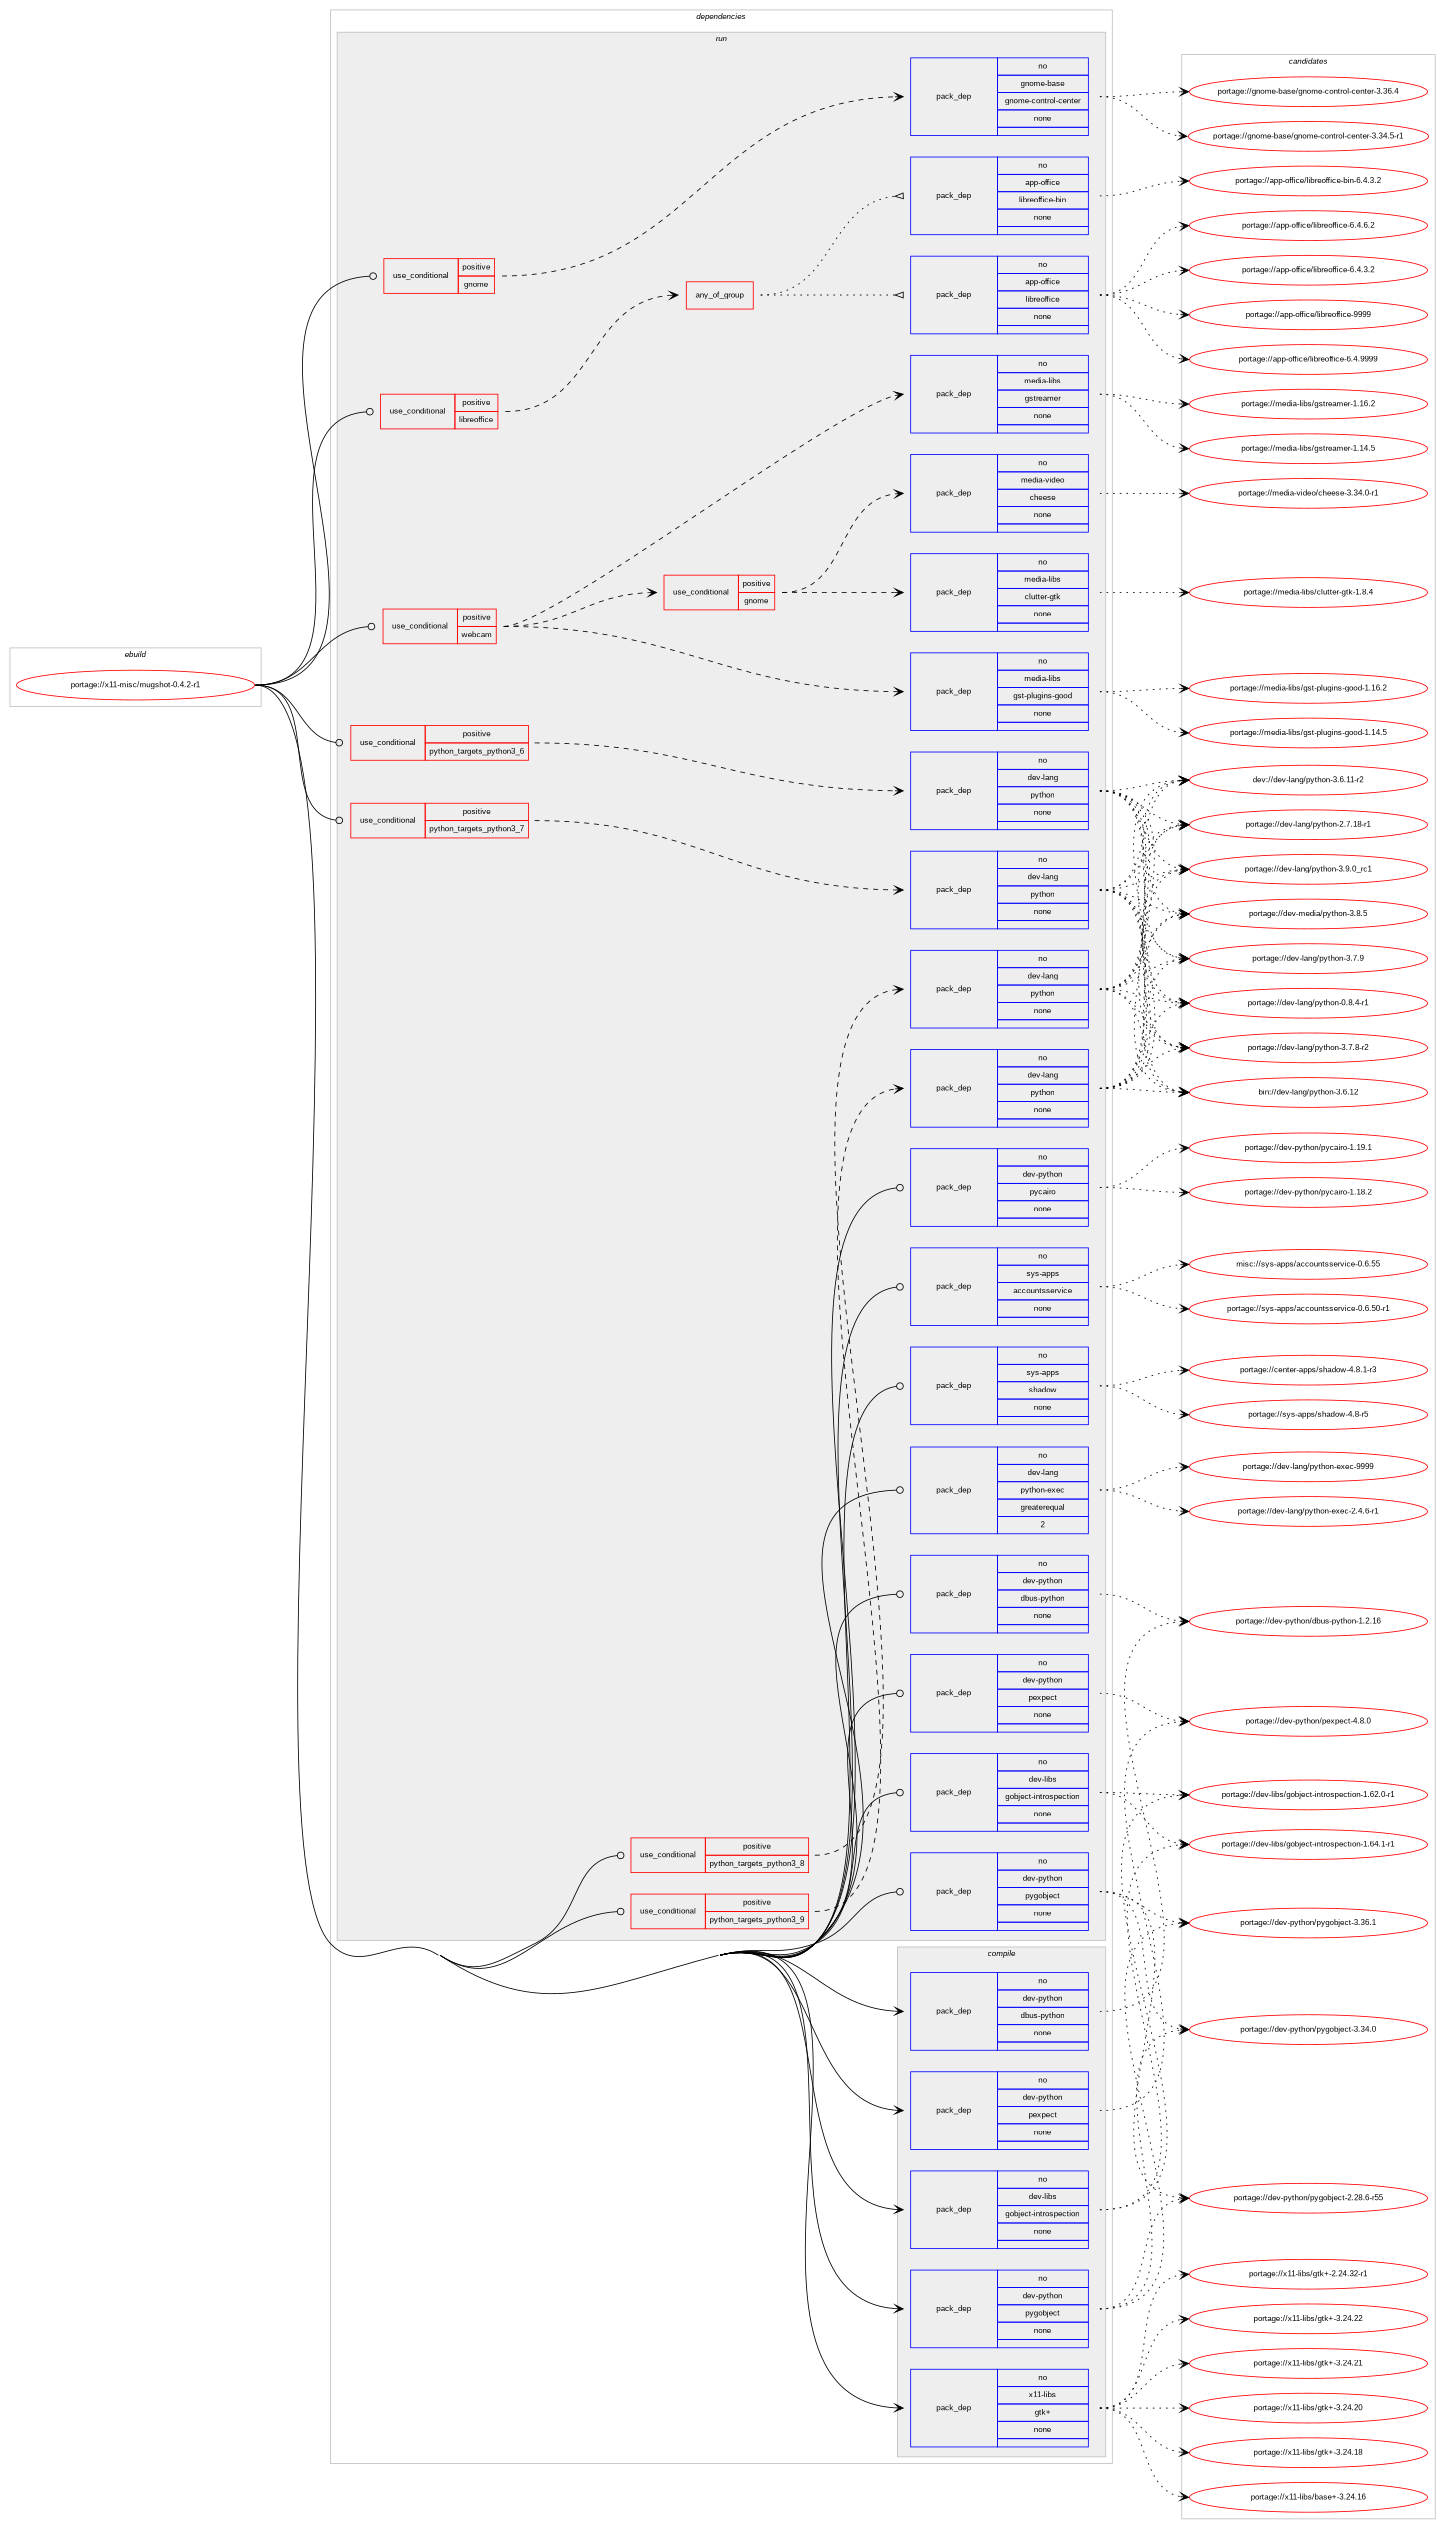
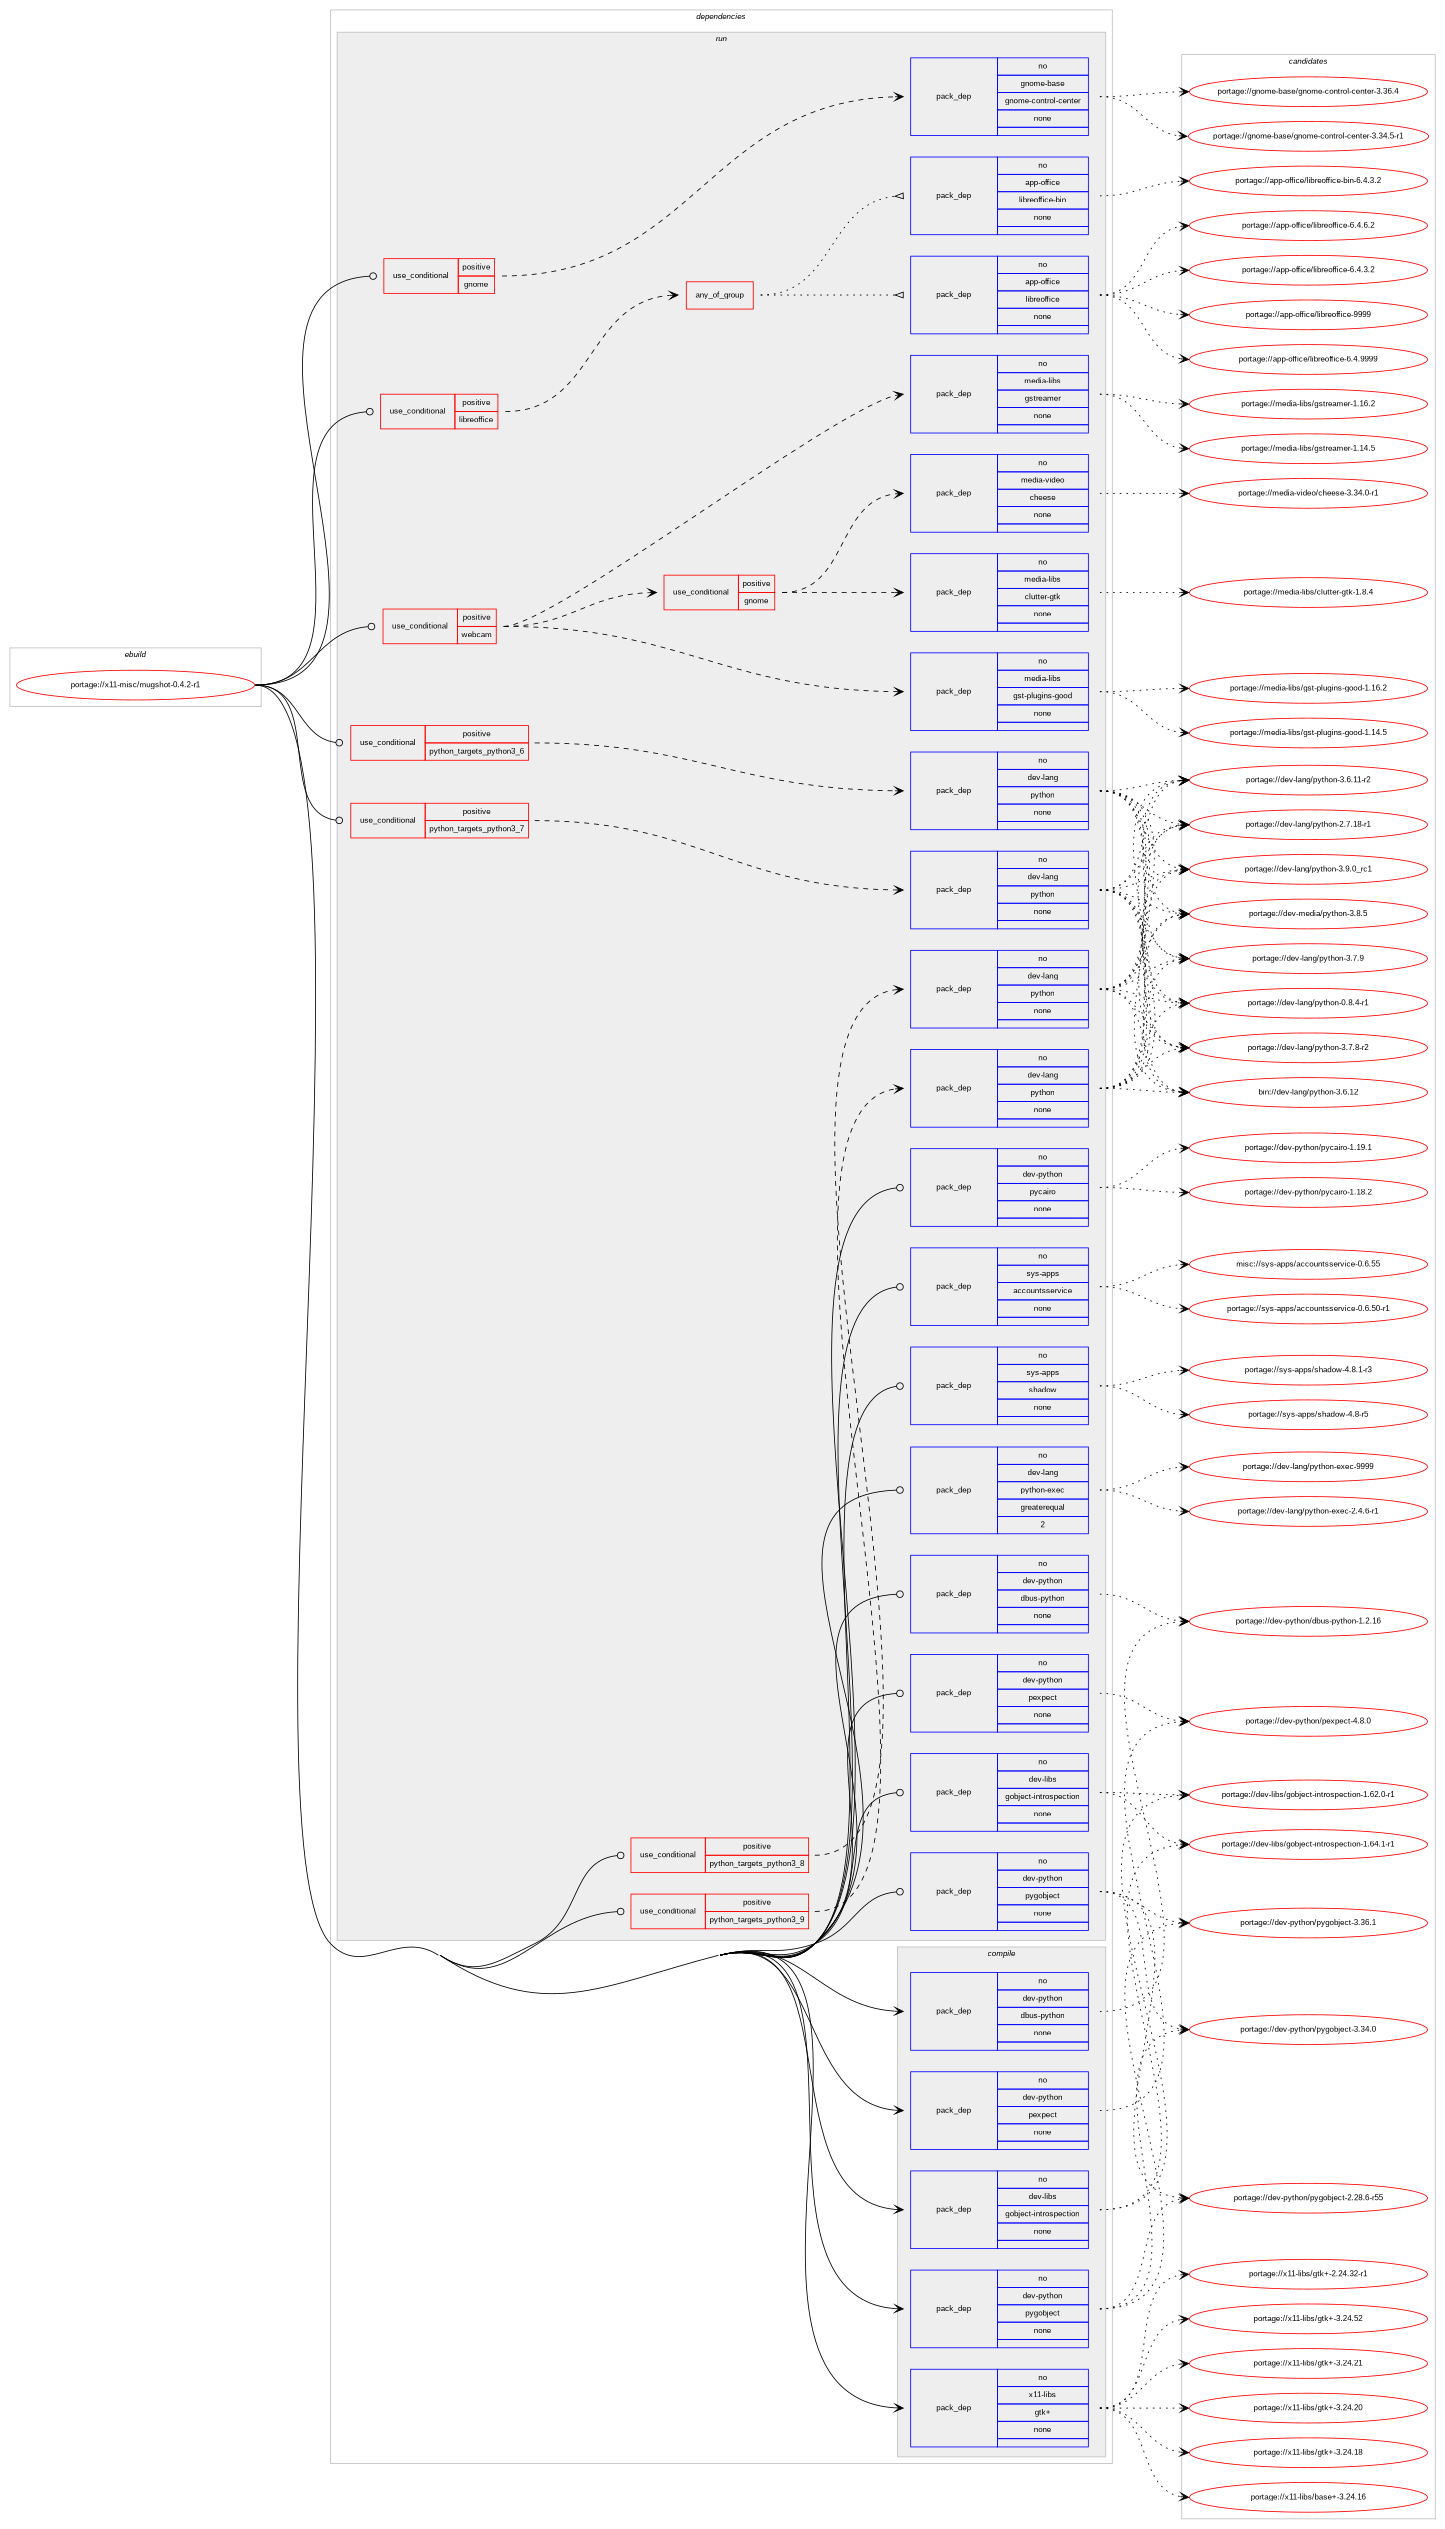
(1309, 780) -> (1309, 780)
(1309, 1370) -> (1309, 1370)
(1309, 2319) -> (1309, 2319)
